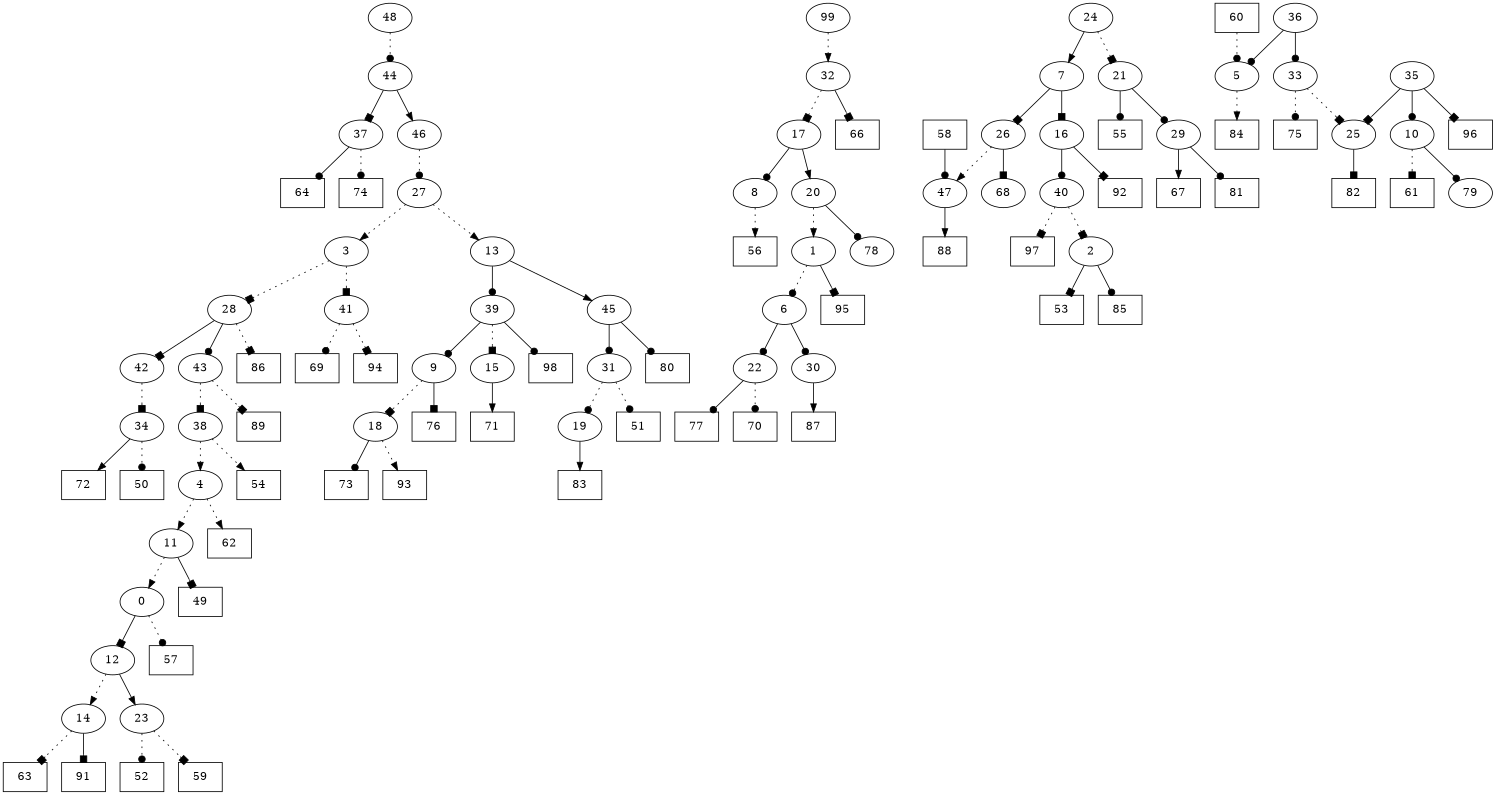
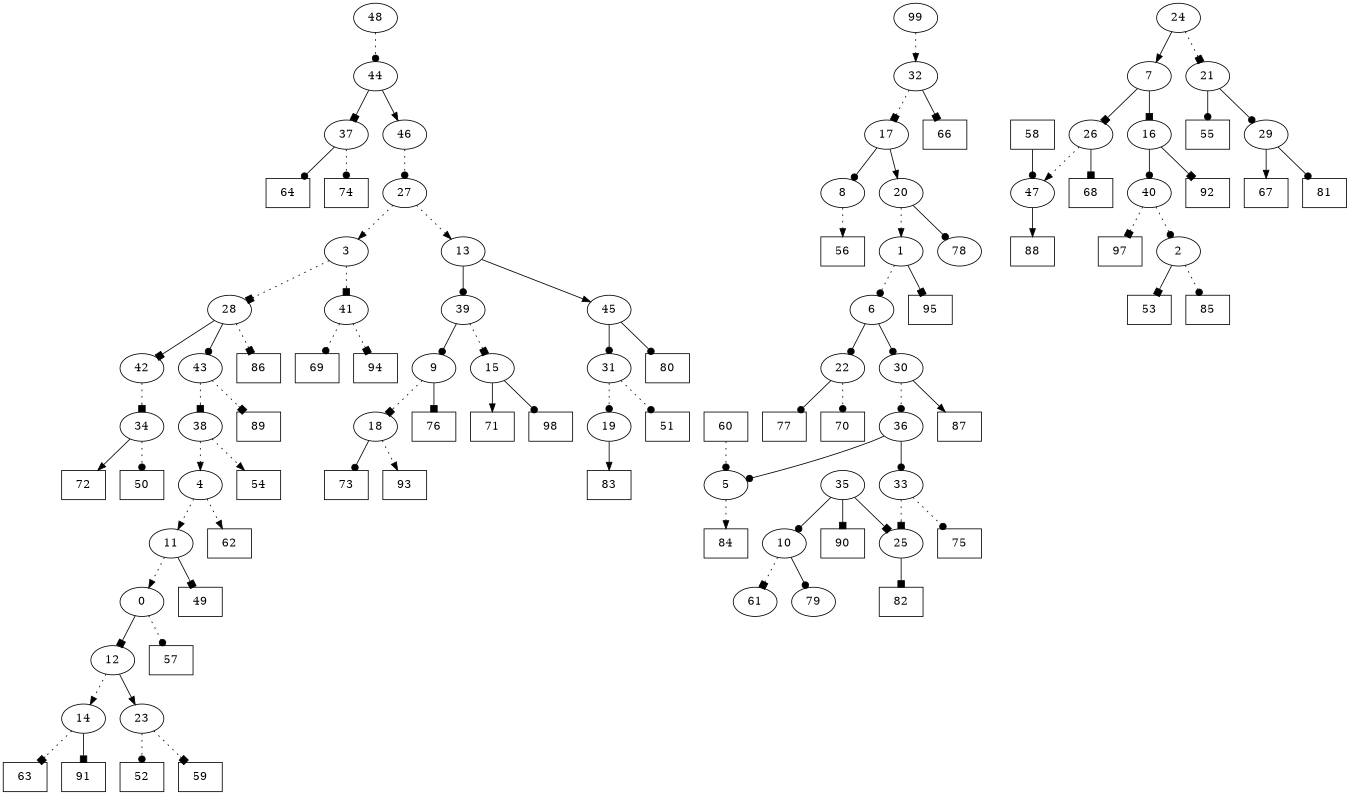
(1471, 135) -> (843, 543)
(1003, 193) -> (1091, 193)
(1412, 193) -> (755, 602)
(1074, 219) -> (1162, 219)
(1104, 277) -> (1191, 277)
(518, 335) -> (518, 394)
none -> (901, 394)
